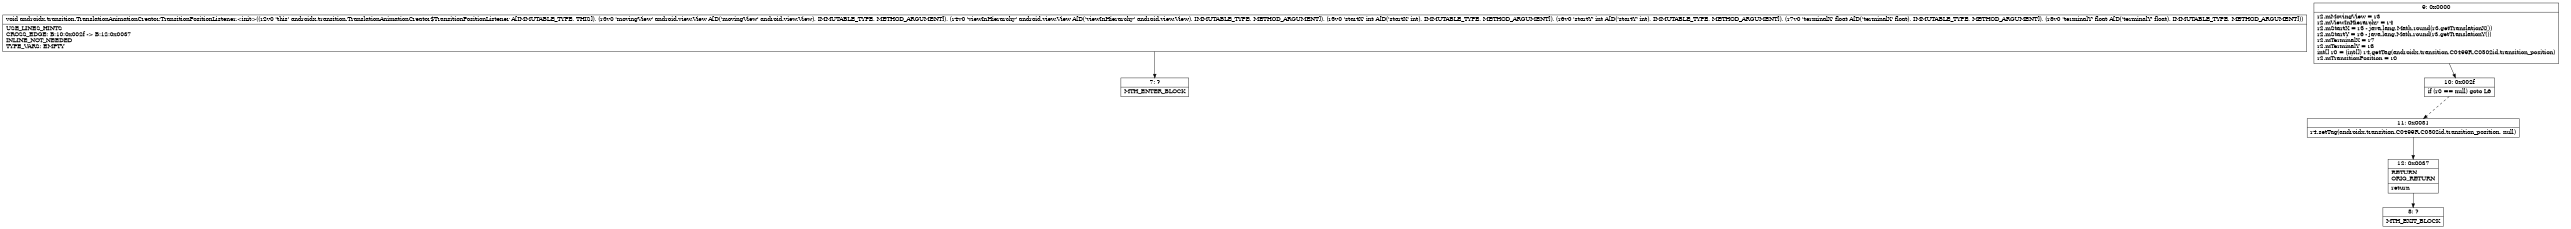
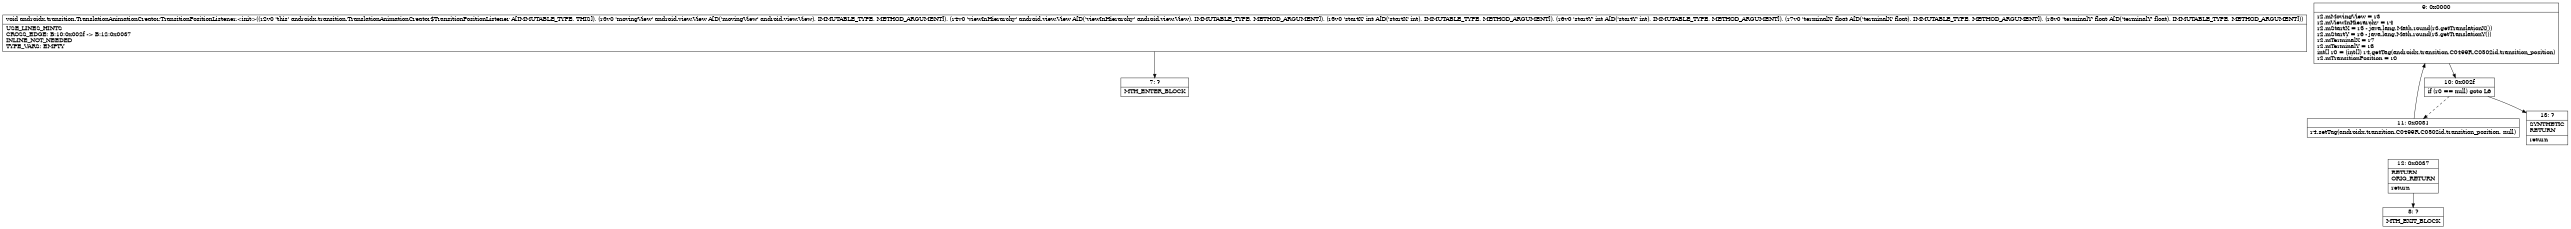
none -> (2547, 128)
(2413, 146) -> (2418, 93)
